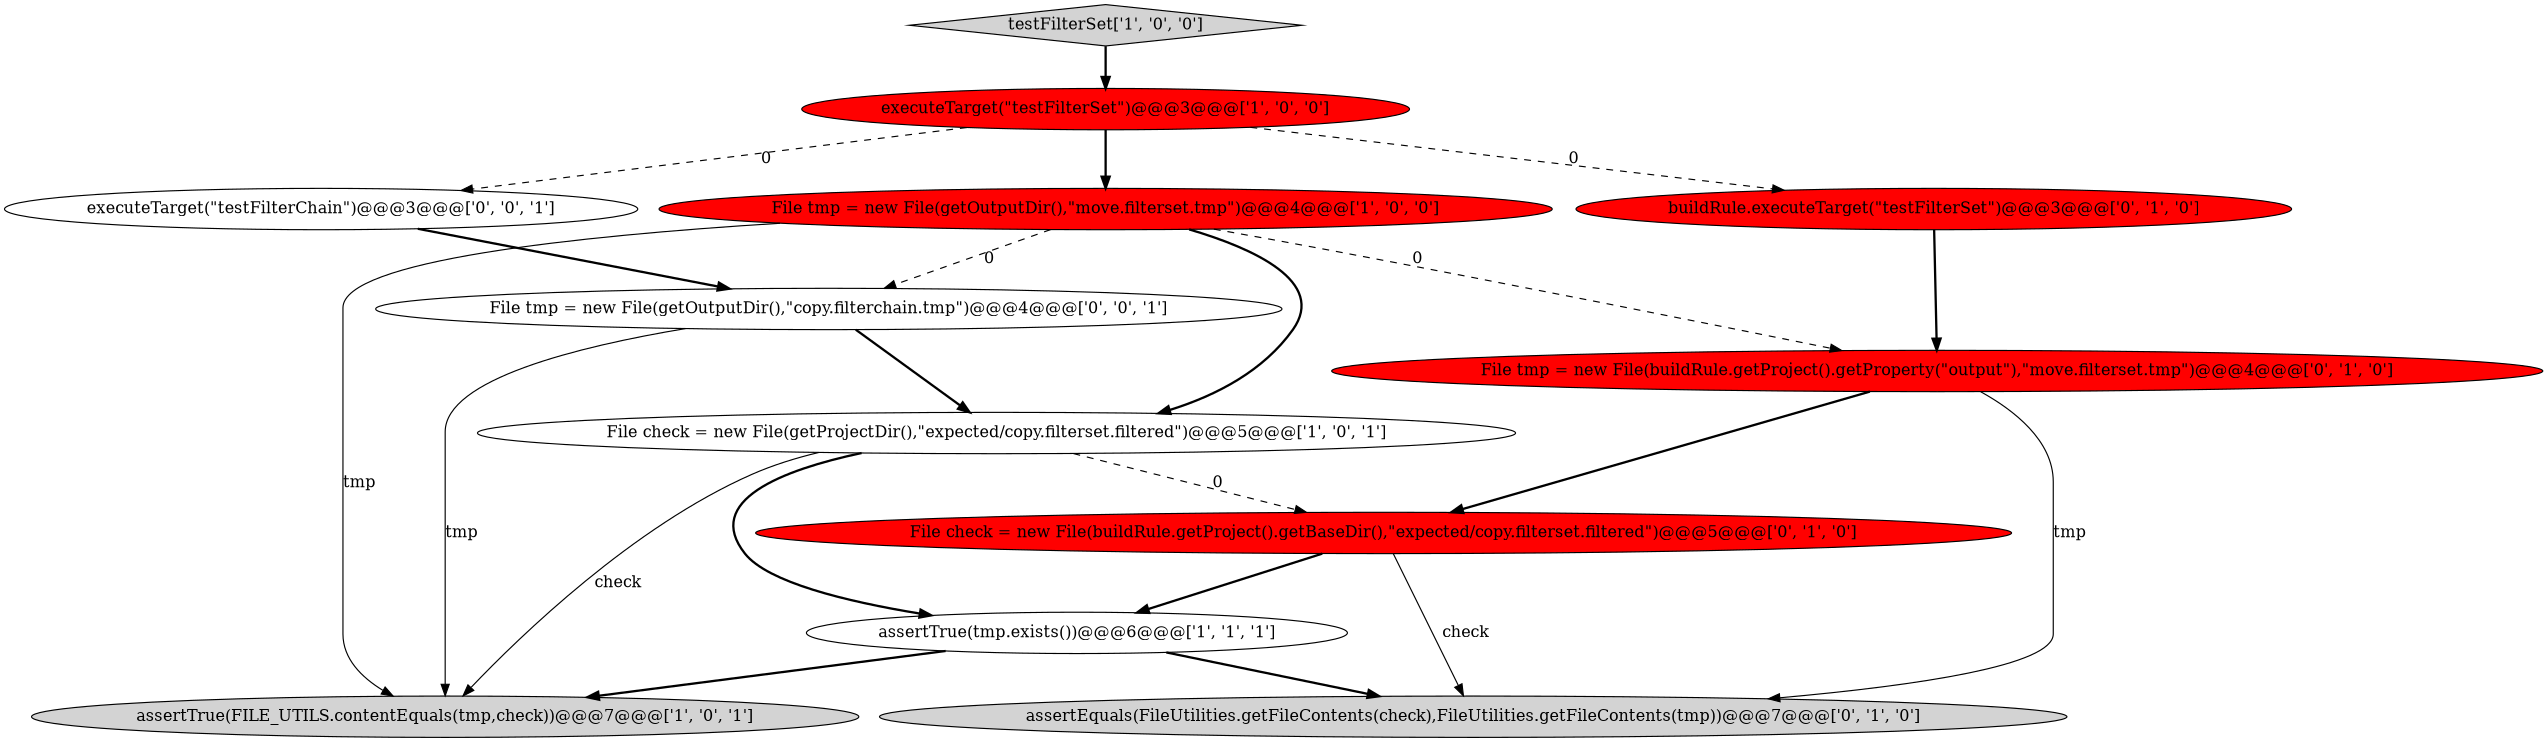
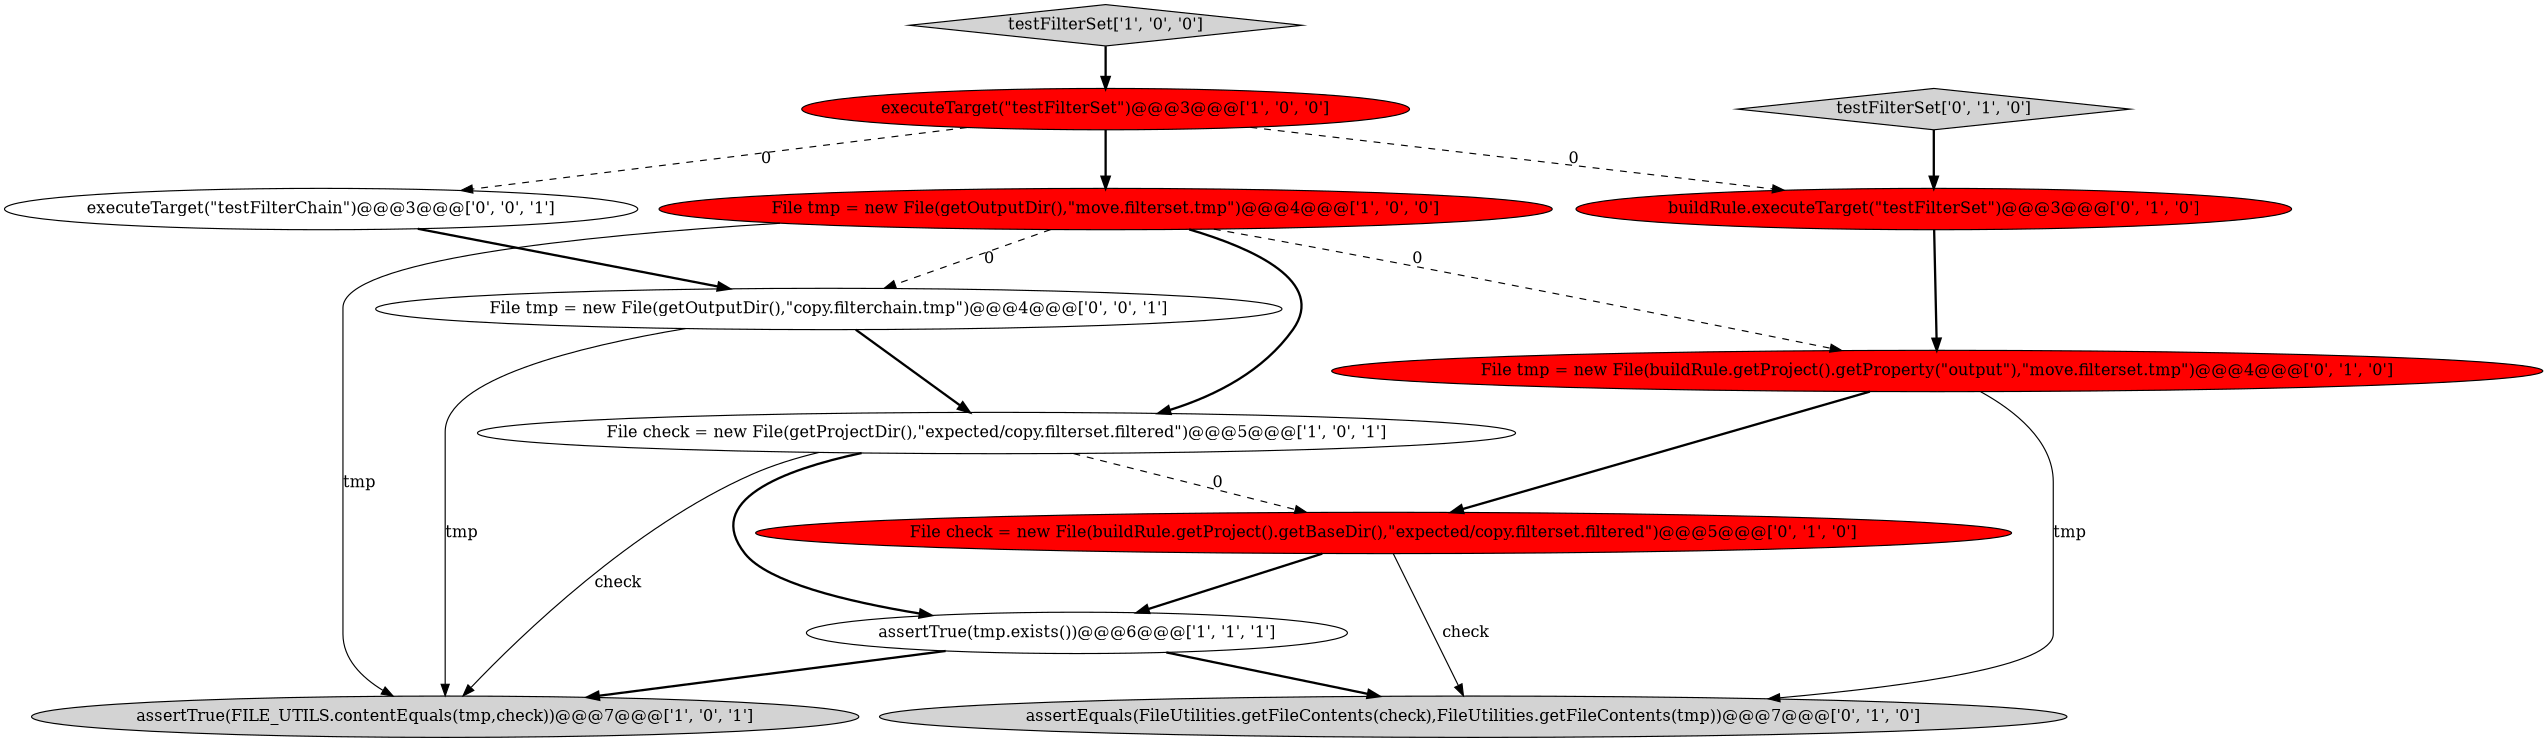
none -> (1934, 109)
